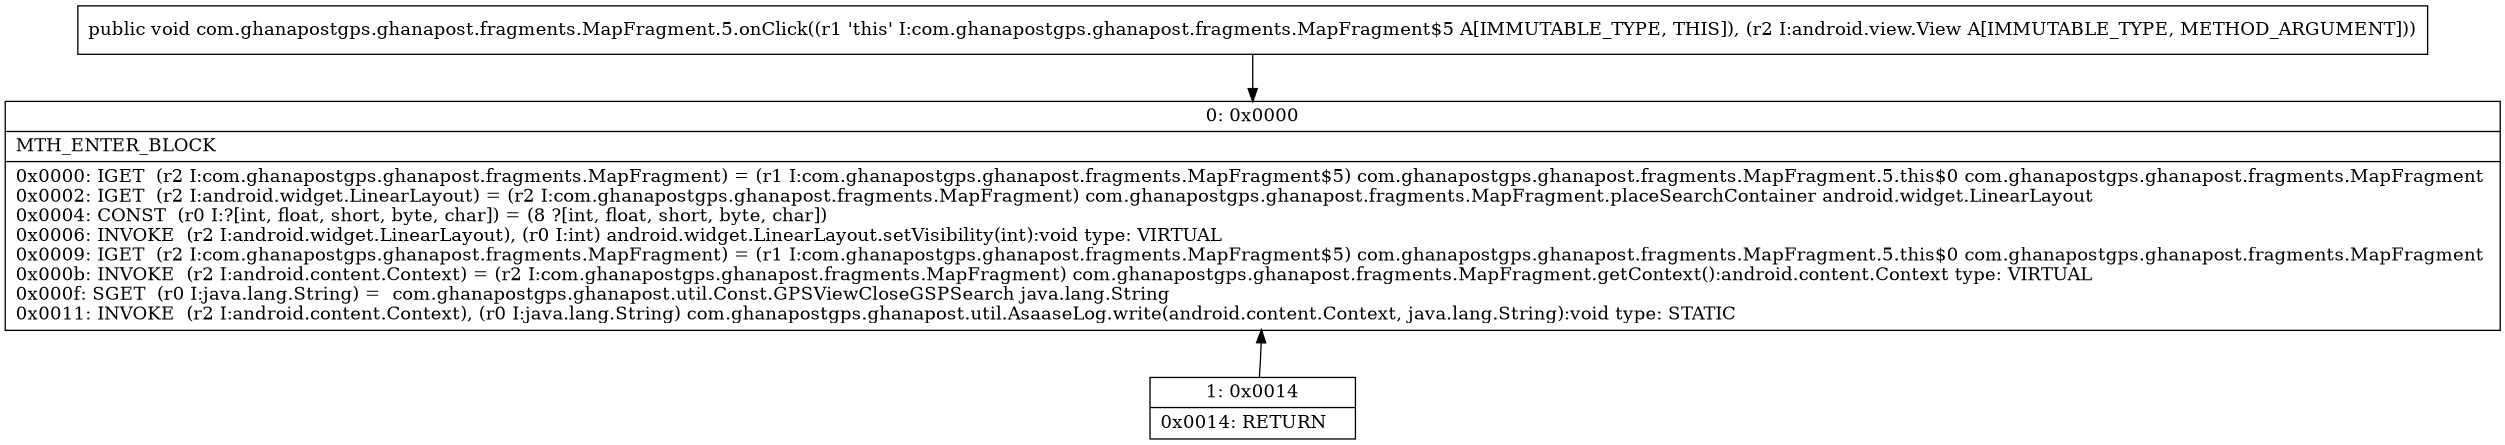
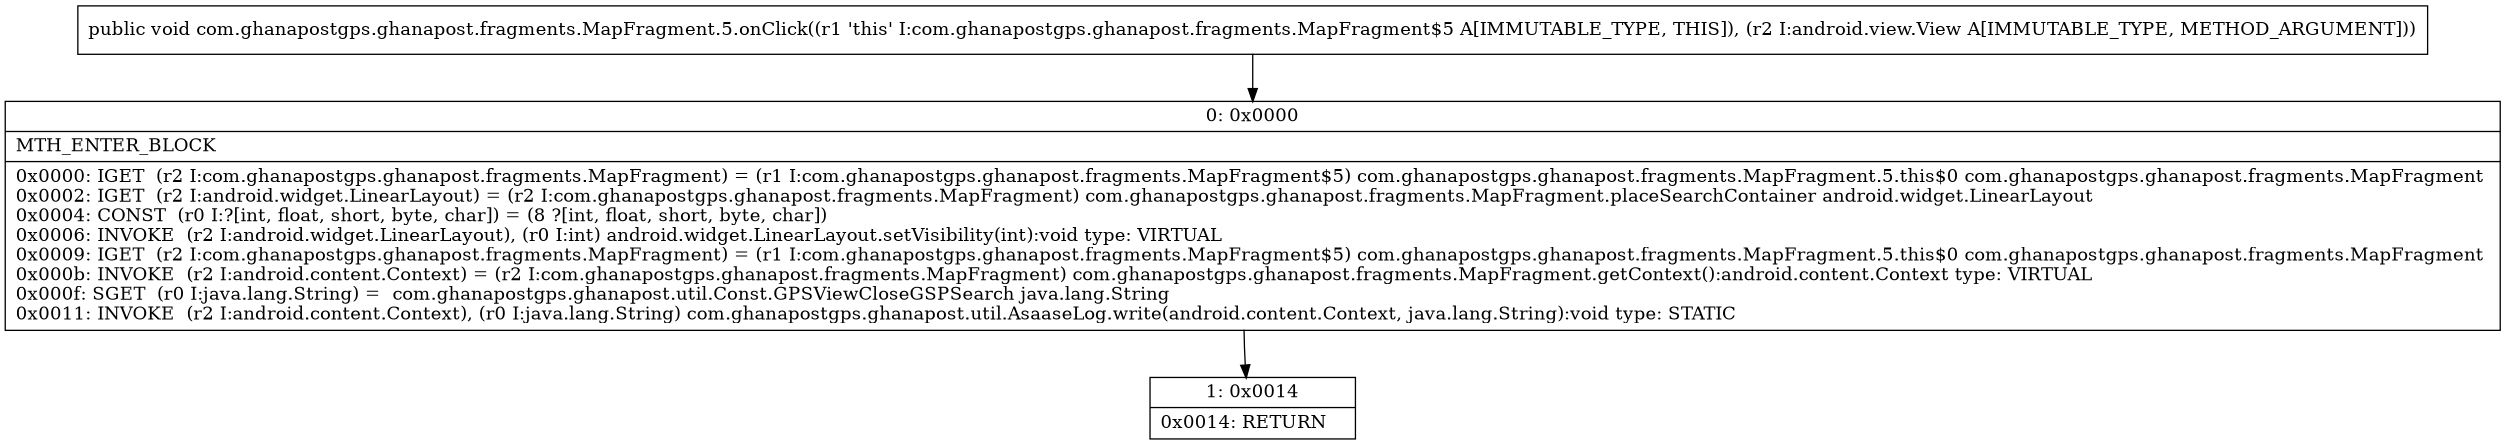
(1260, 361) -> (1244, 347)
